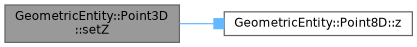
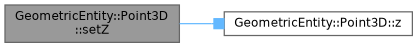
(318, 24) -> (318, 24)
